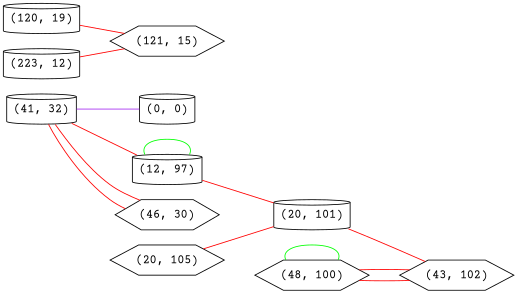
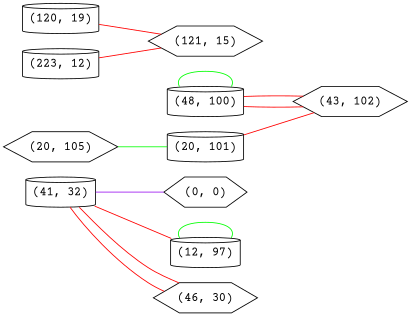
(167, 109) -> (205, 192)
(238, 192) -> none
(239, 238) -> (143, 147)
(312, 275) -> (205, 102)
